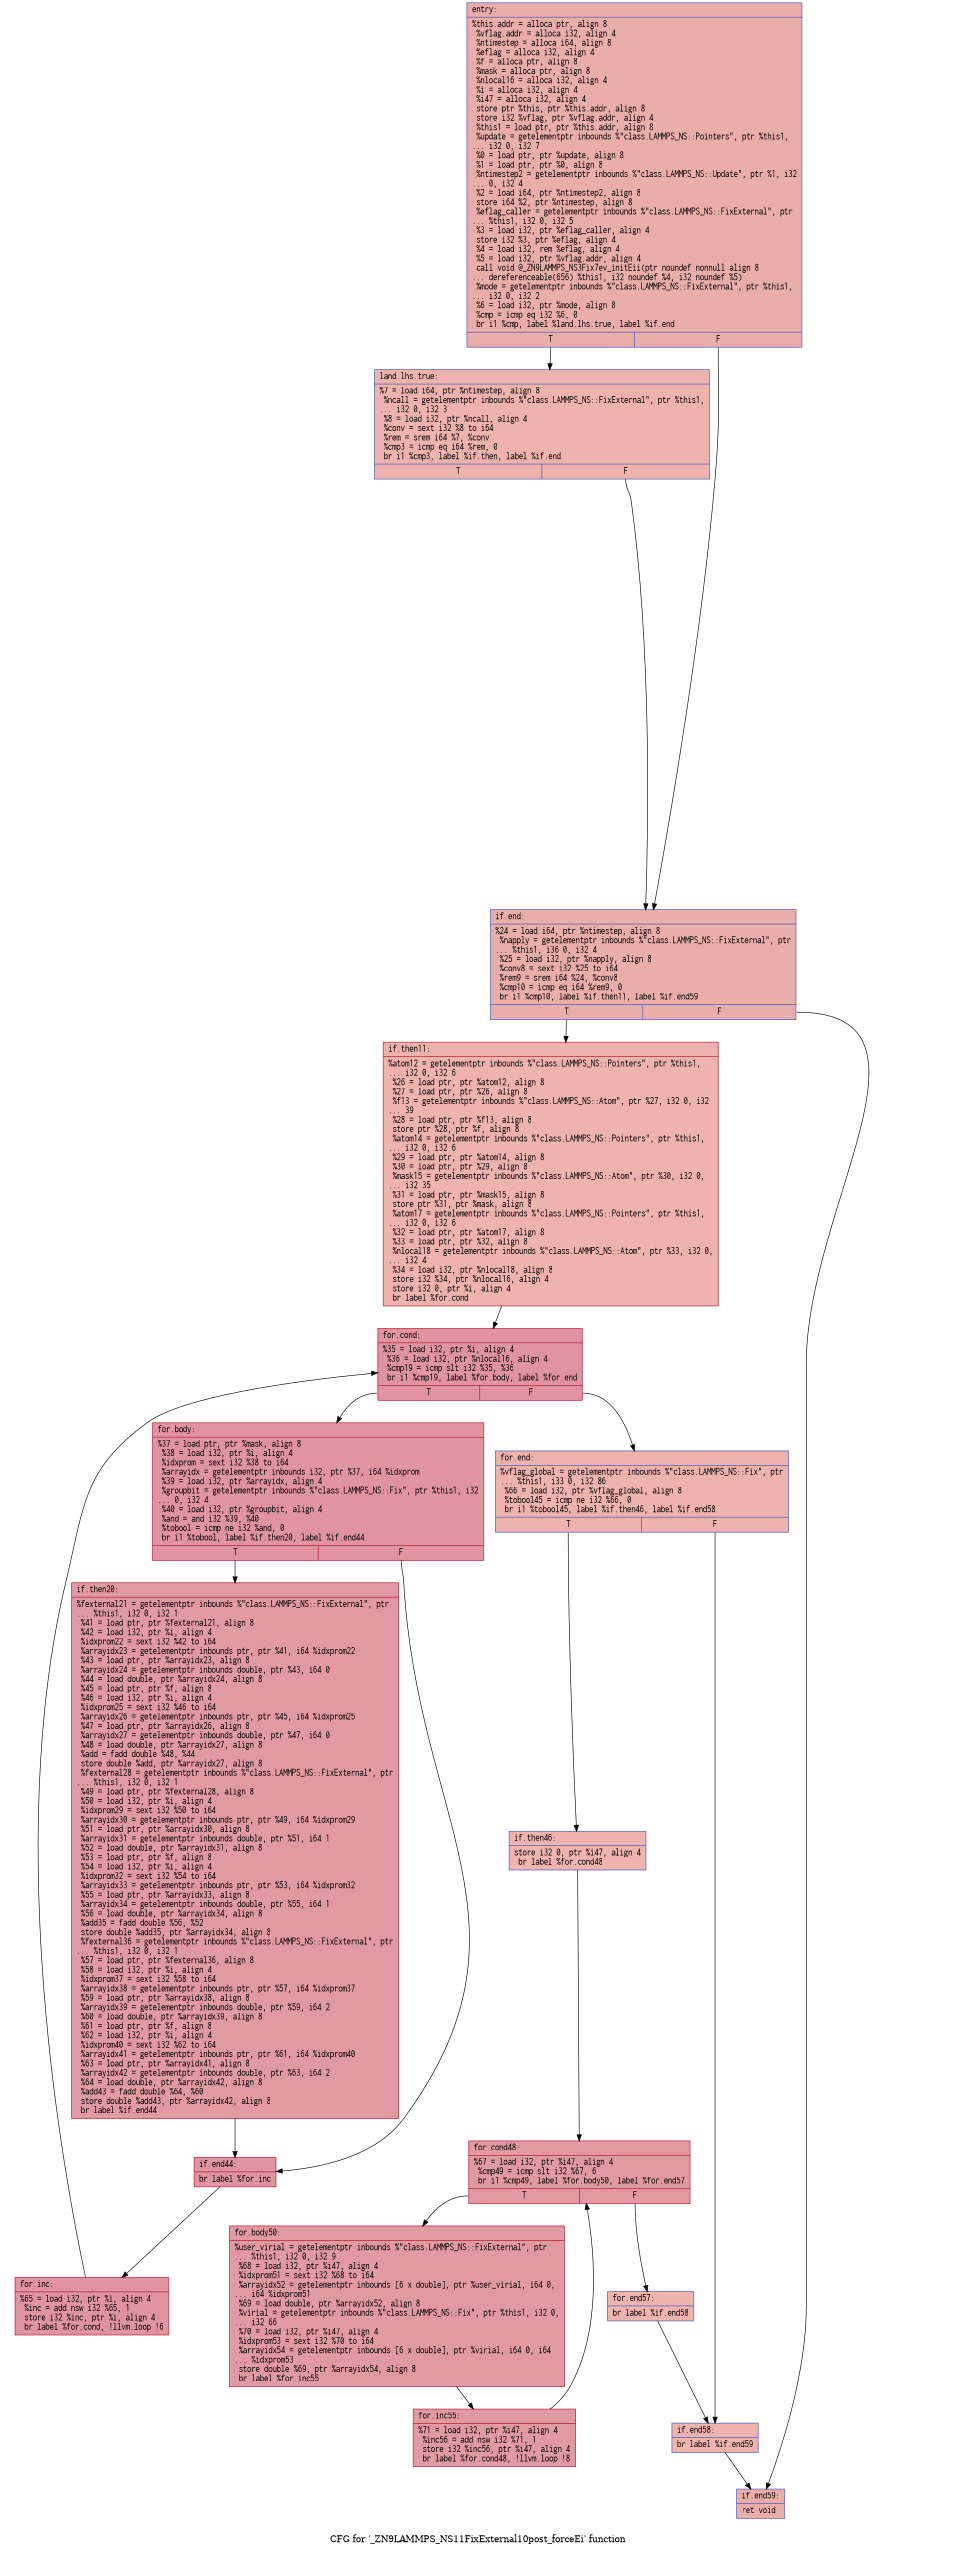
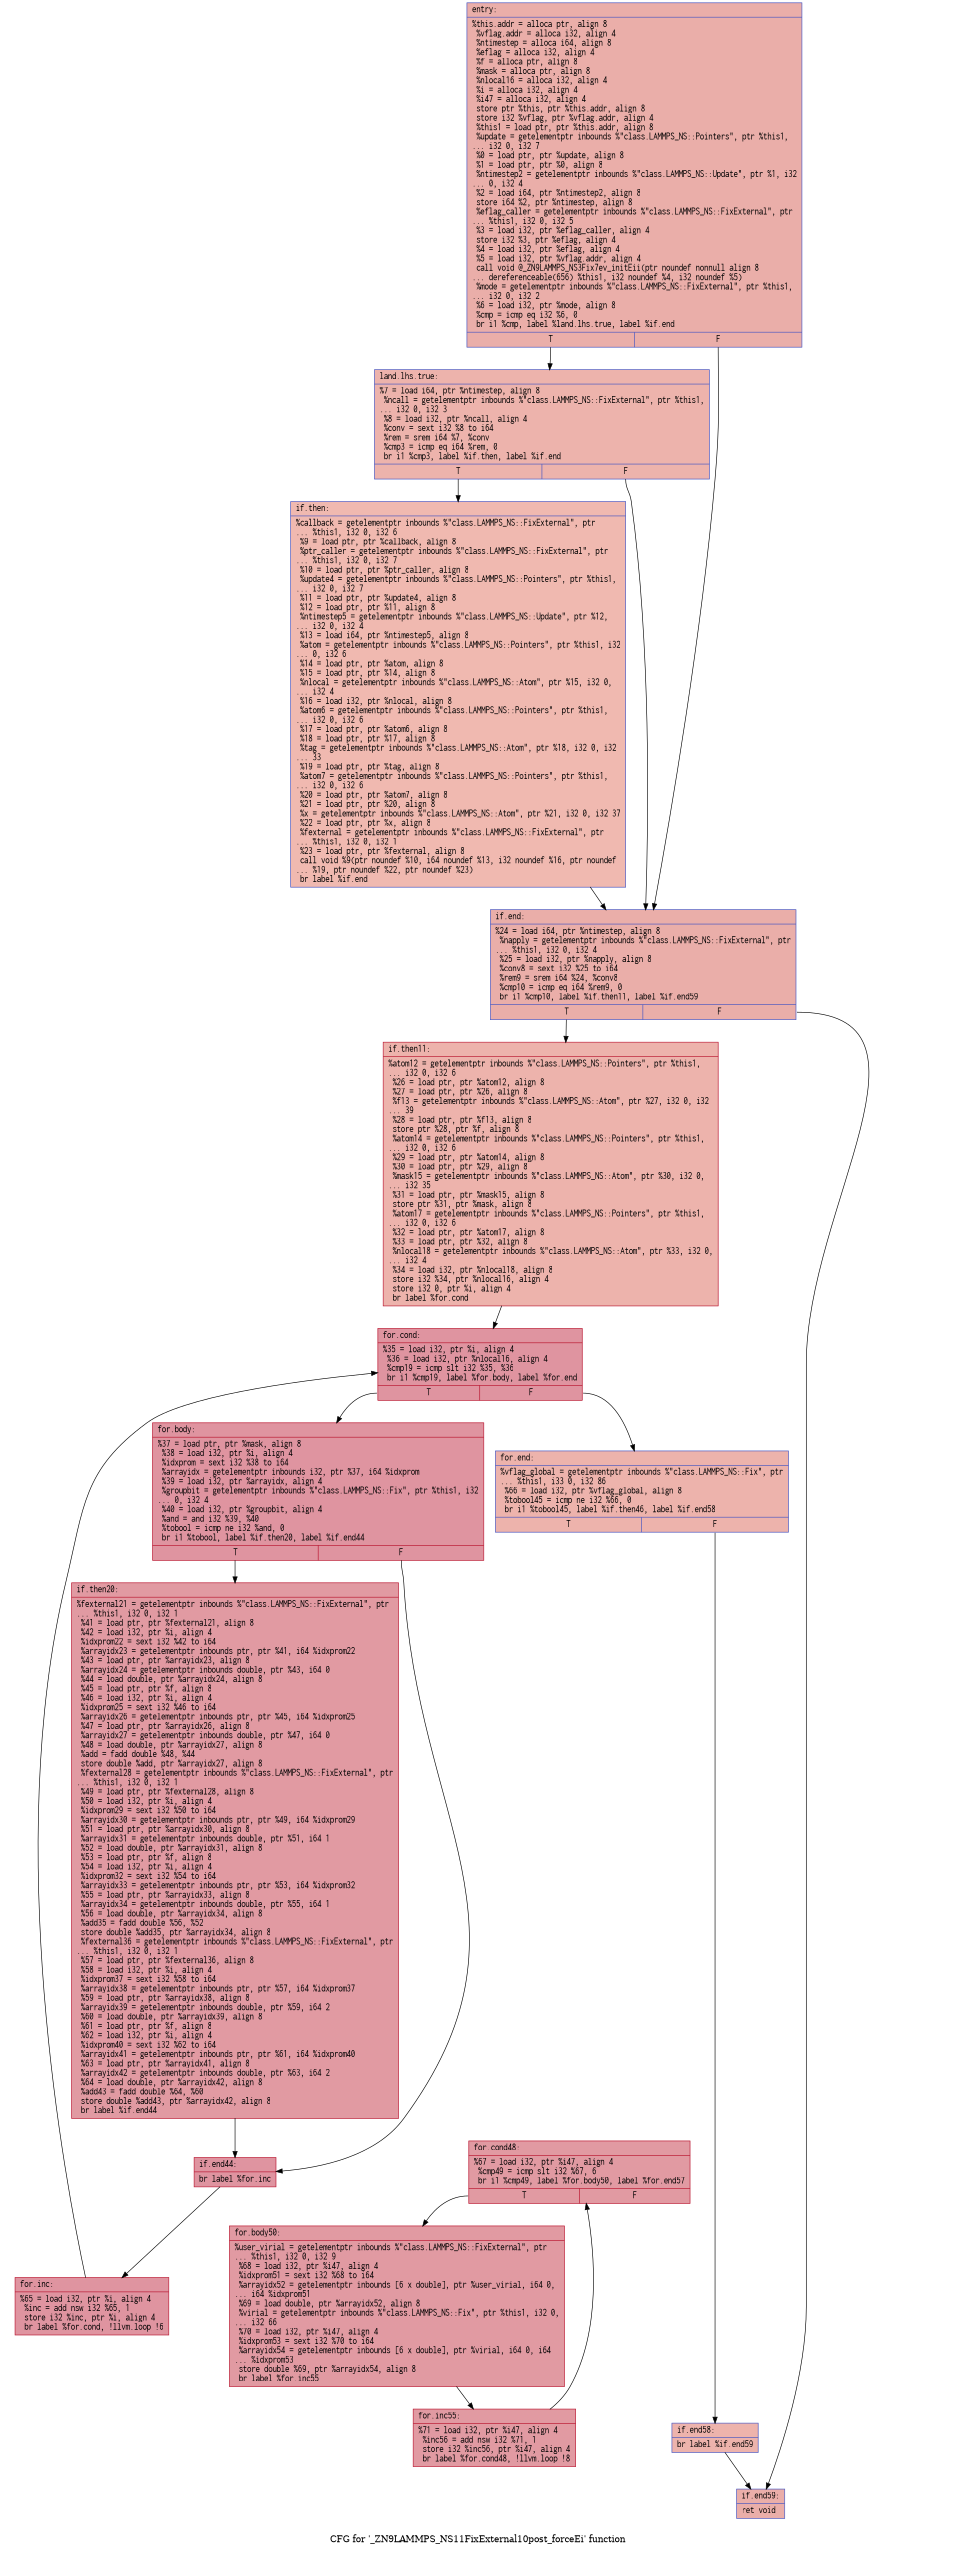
(546, 249) -> (546, 249)
none -> (458, 694)
(546, 950) -> (546, 950)
(578, 1851) -> none
(651, 2306) -> none
